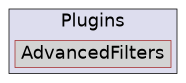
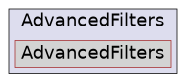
(93, 22) -> (93, 22)
